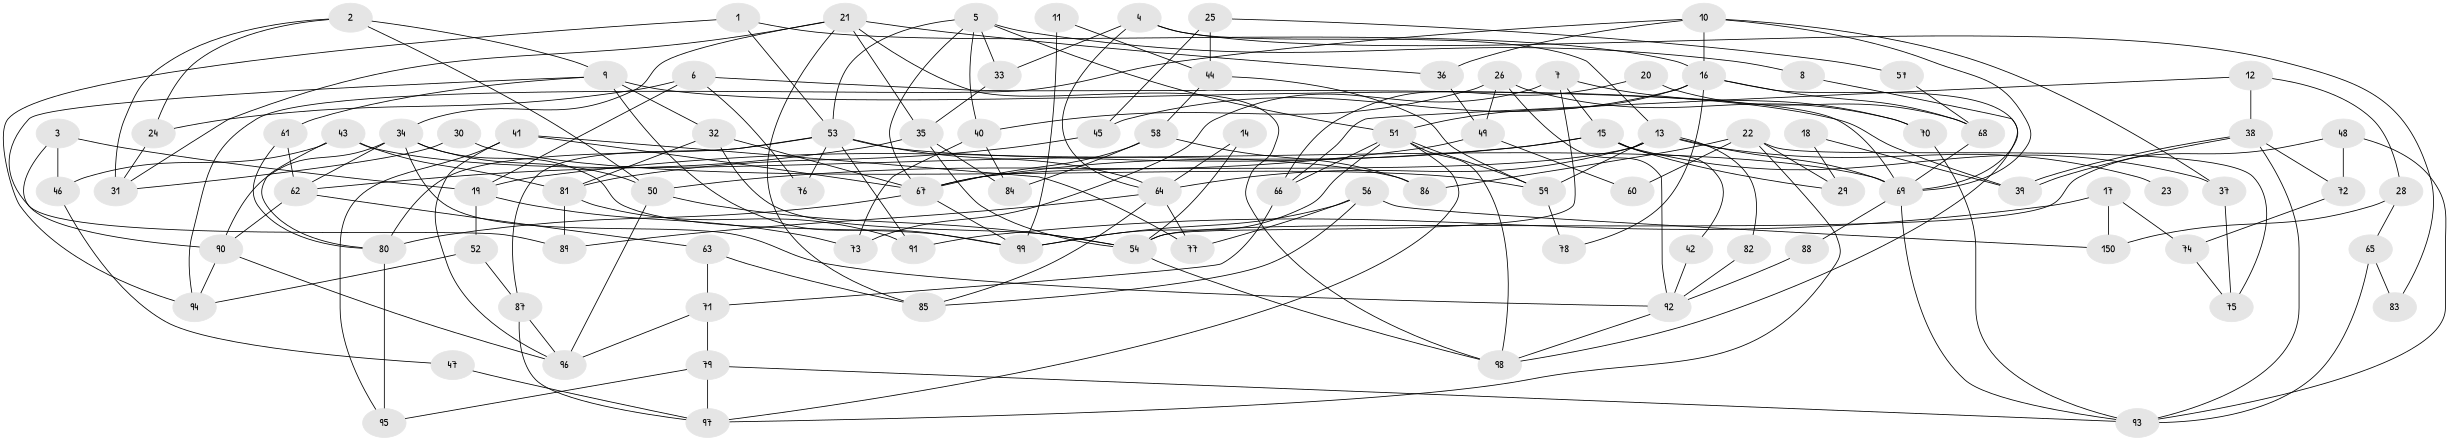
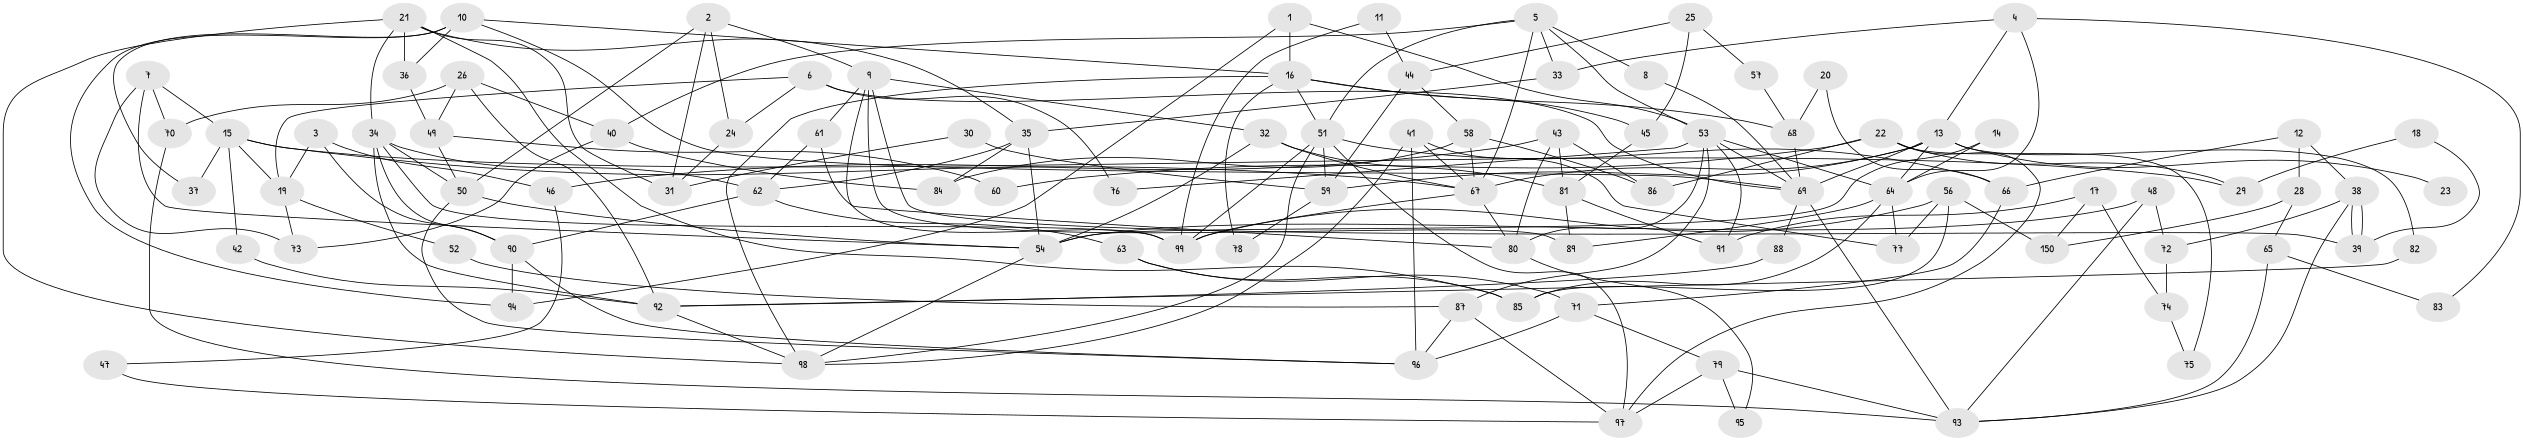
(345, 220) -> (1145, 329)
(2228, 249) -> none
(330, 281) -> none
